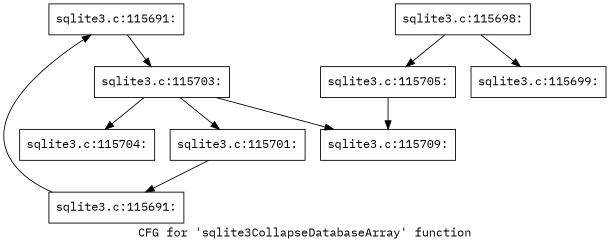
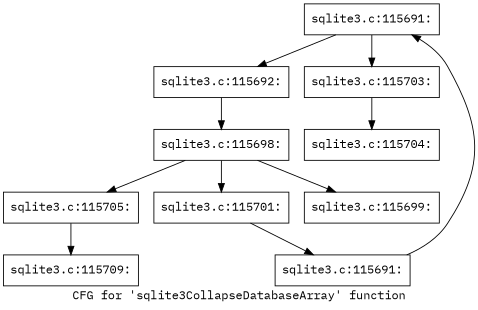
none -> (221, 82)
(197, 111) -> (221, 172)
(271, 112) -> none
